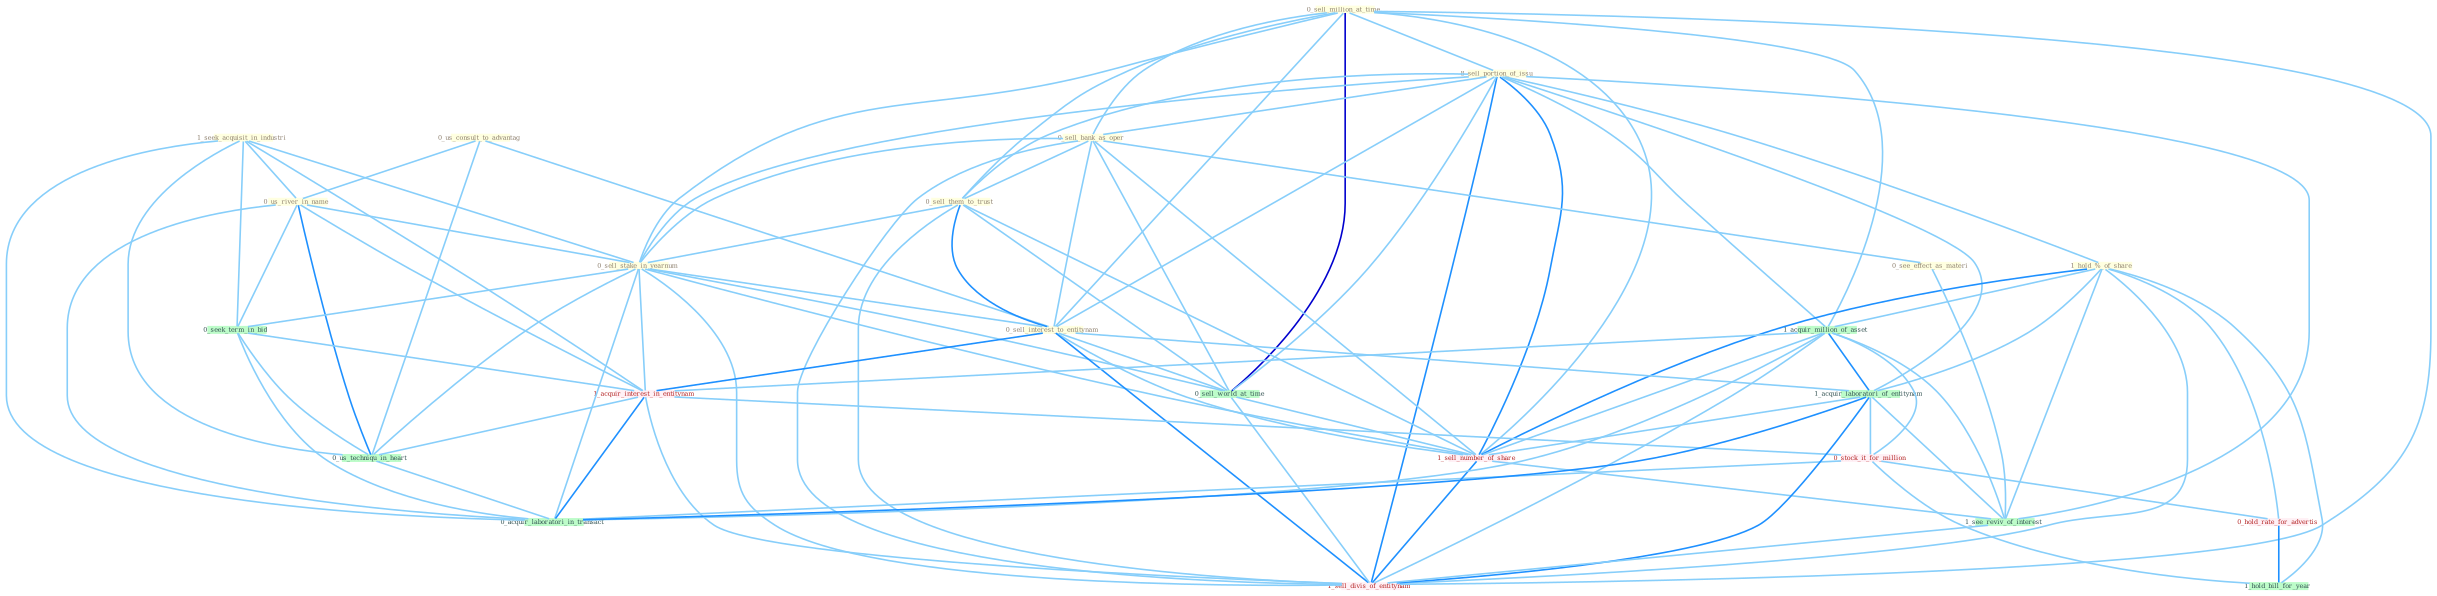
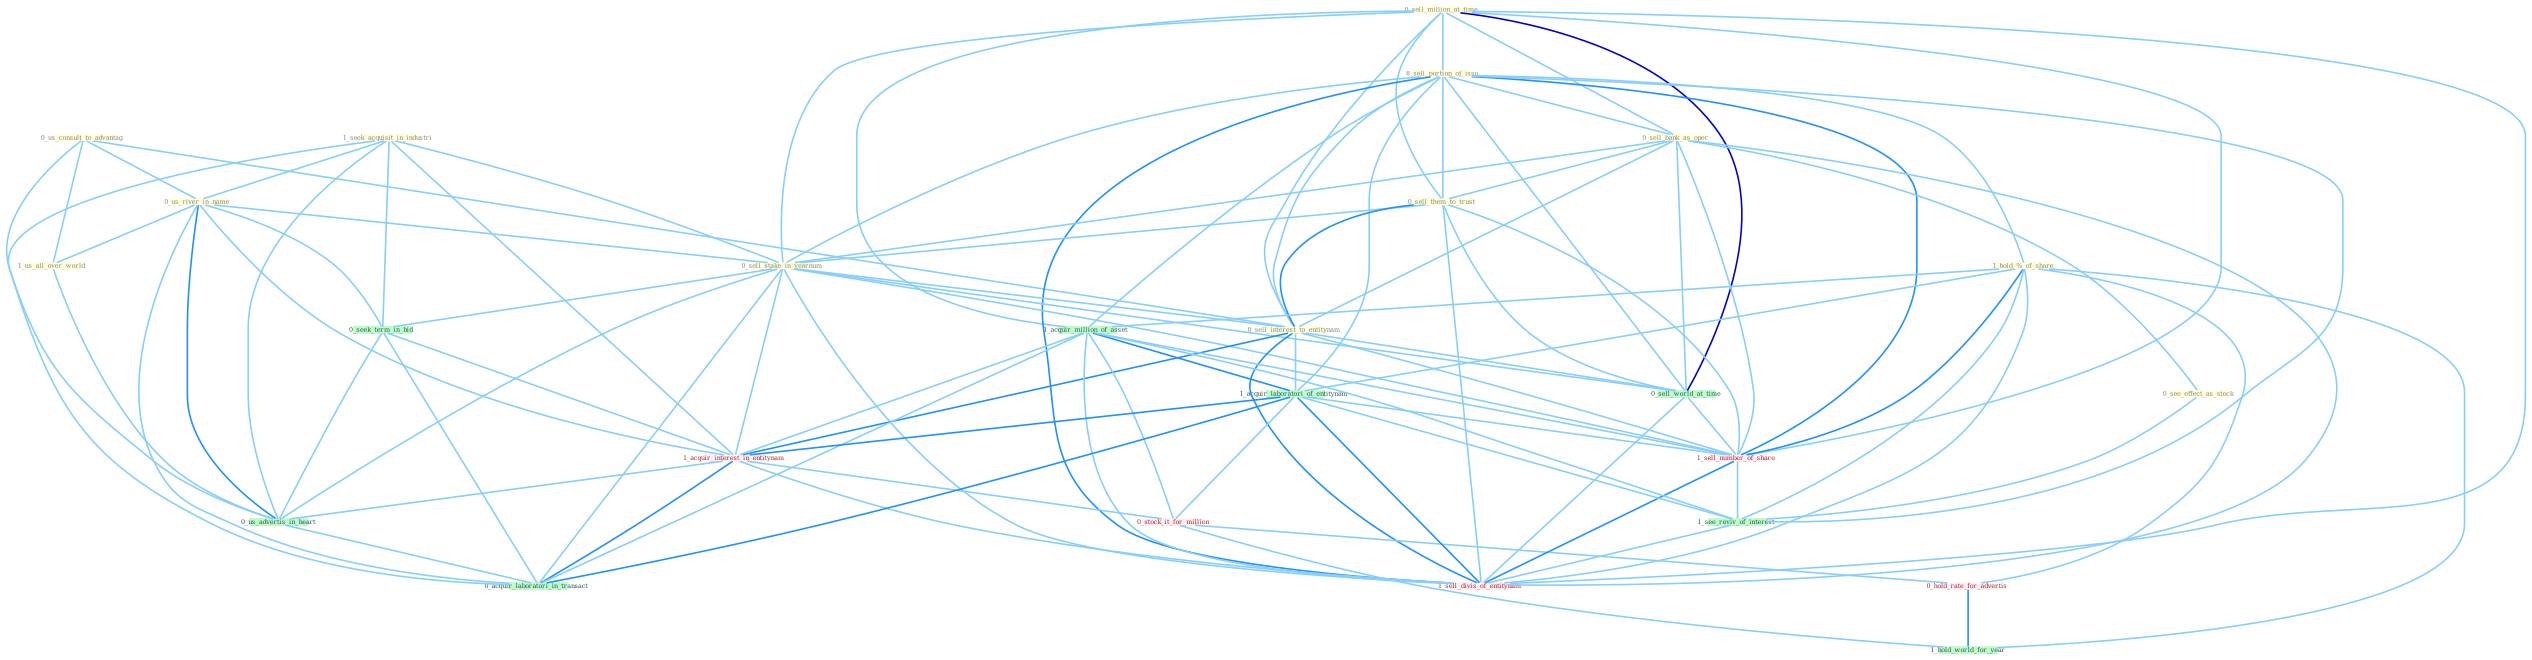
none -> (53, 266)
(1931, 266) -> (2199, 394)
none -> (1015, 426)
(372, 458) -> (279, 522)
(1212, 490) -> none
(2279, 586) -> (1968, 650)
